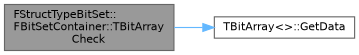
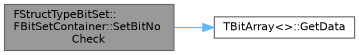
(89, 27) -> (89, 27)
